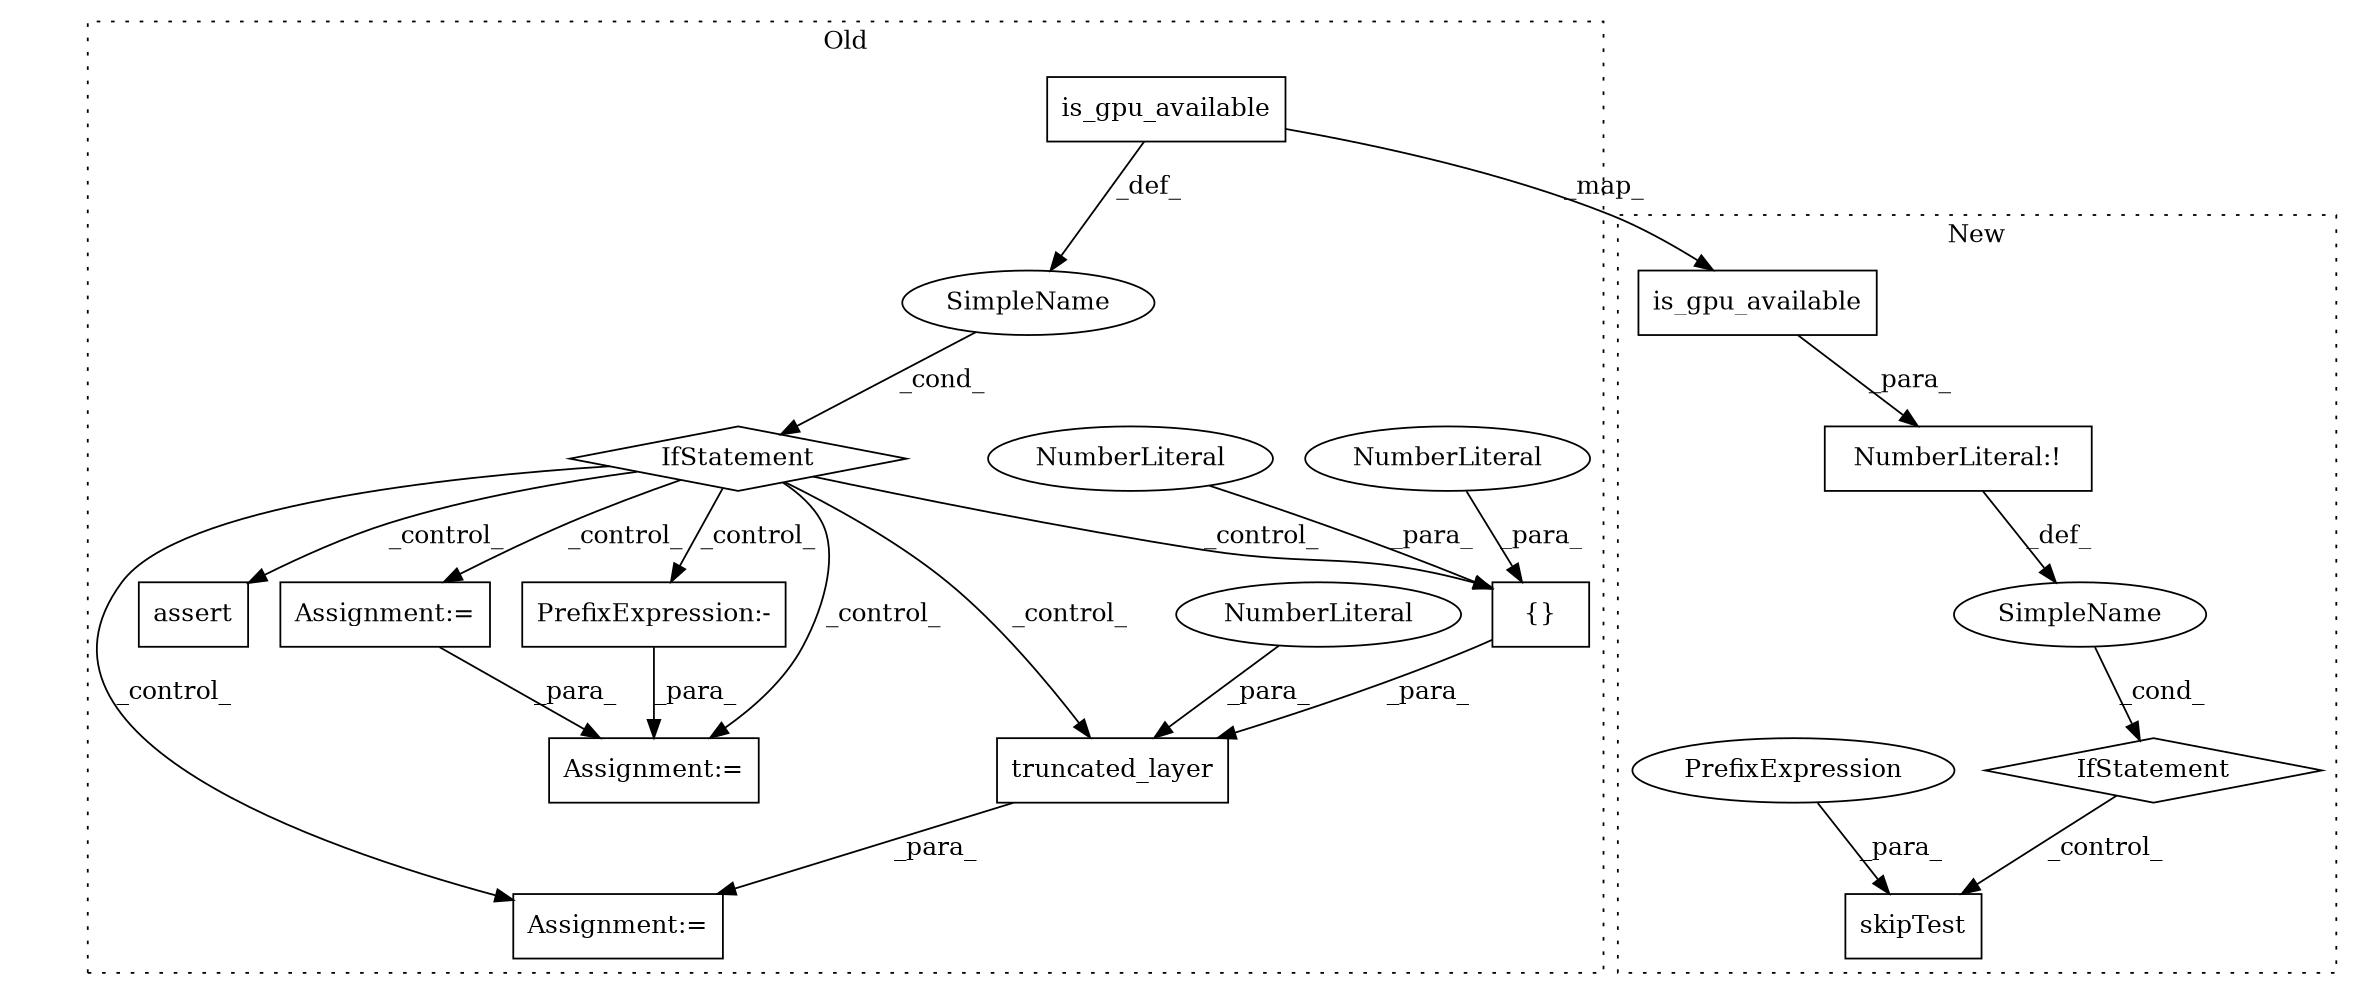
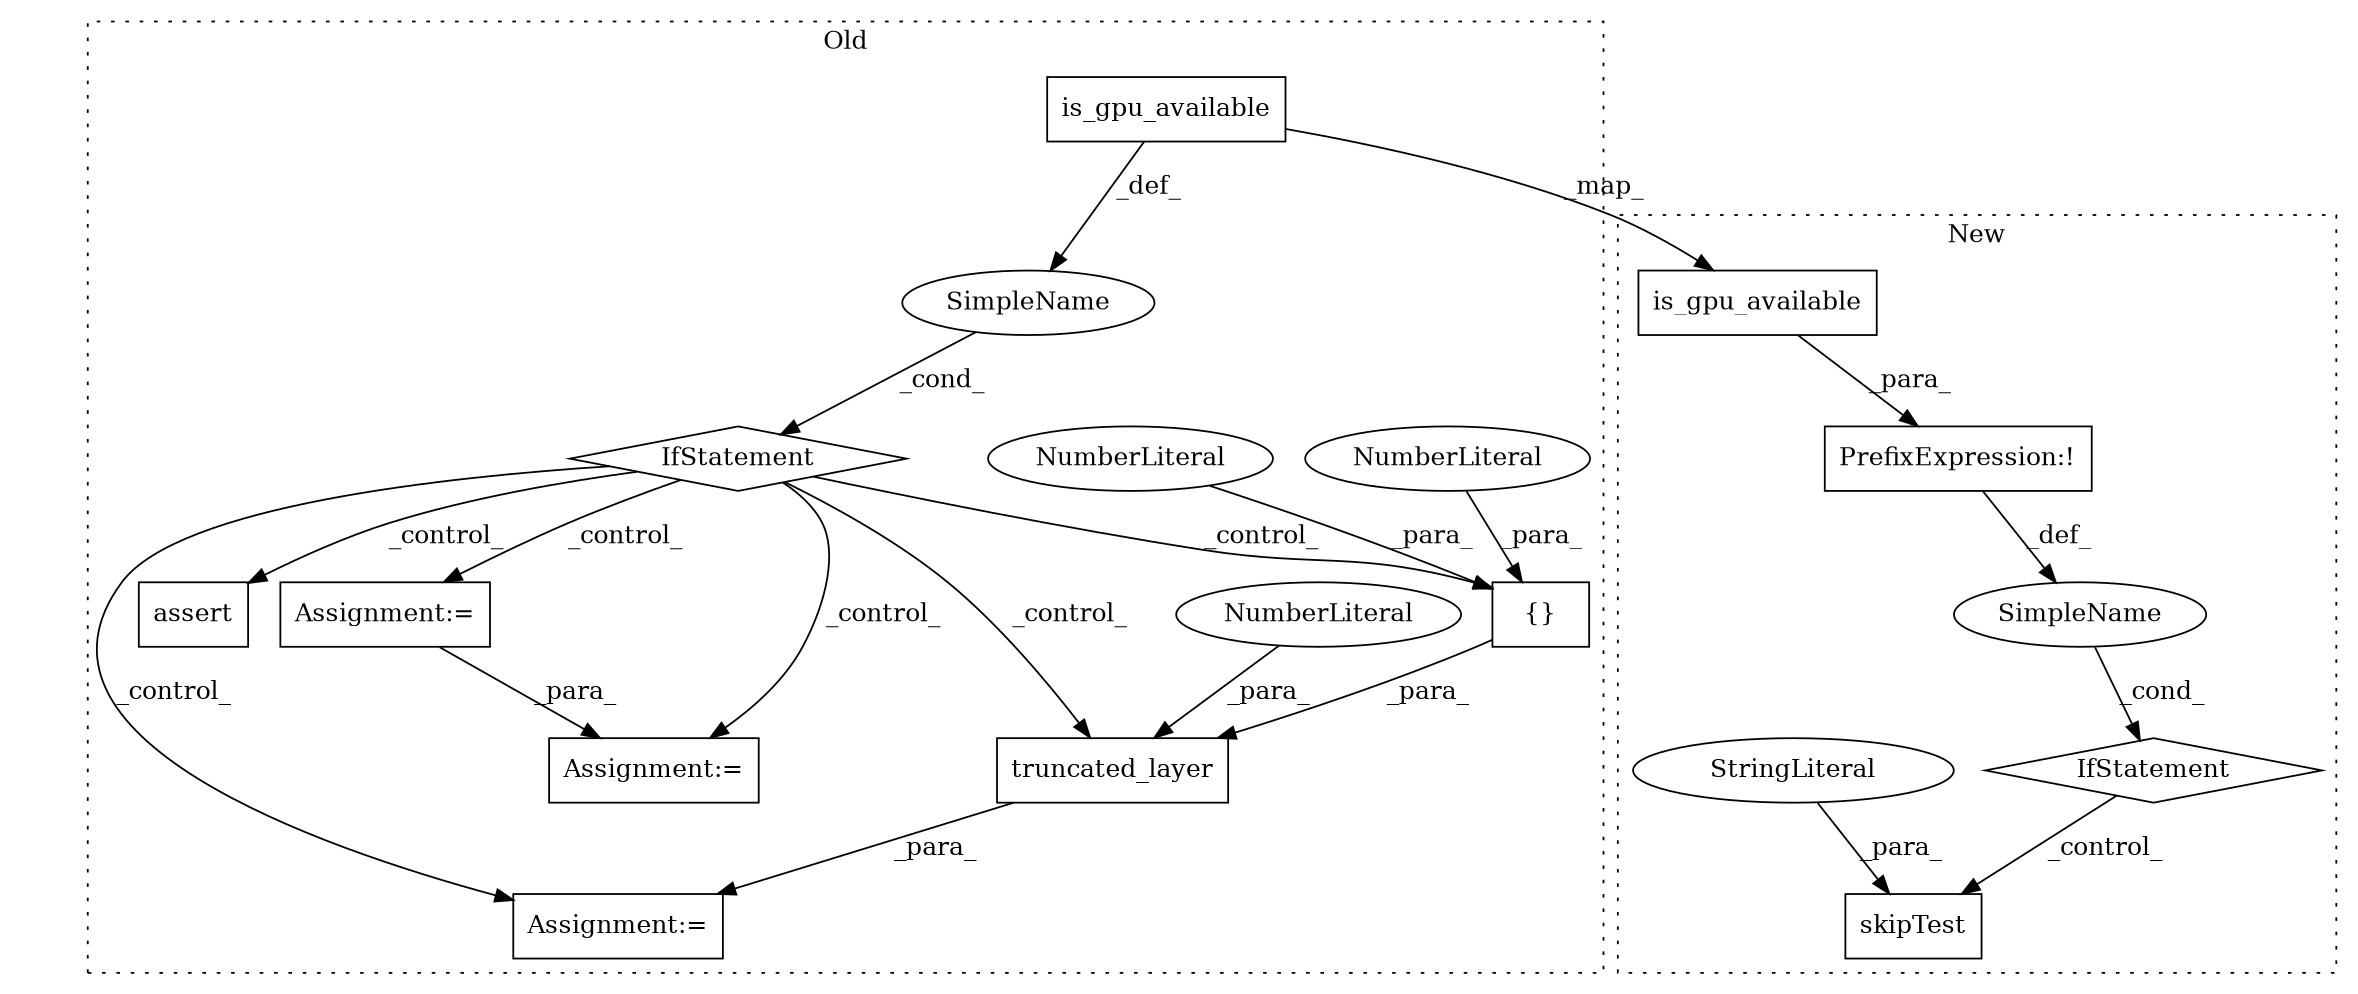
(1958, 459) -> (1958, 459)
(654, 615) -> none
(1793, 770) -> (1793, 770)
